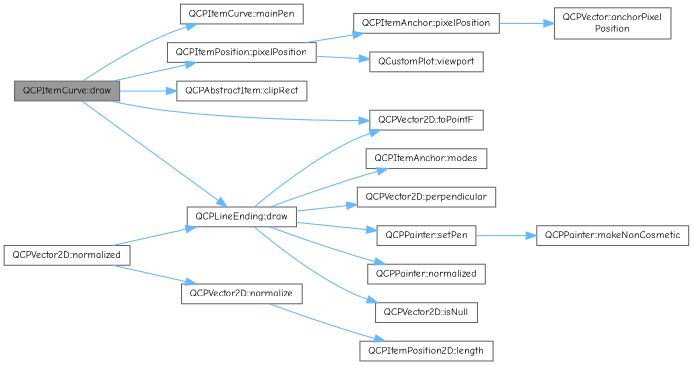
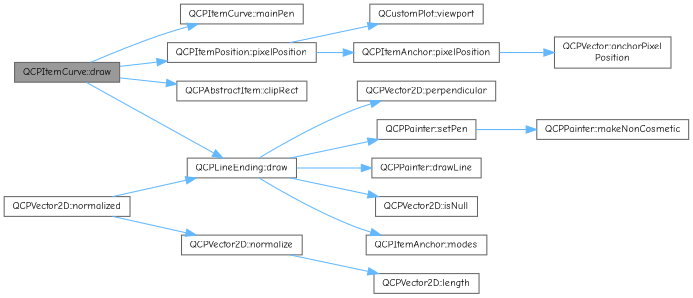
(427, 120) -> none
(427, 274) -> (427, 168)
(427, 351) -> (427, 283)
